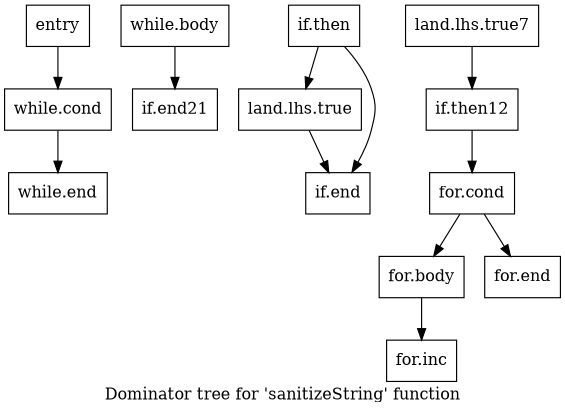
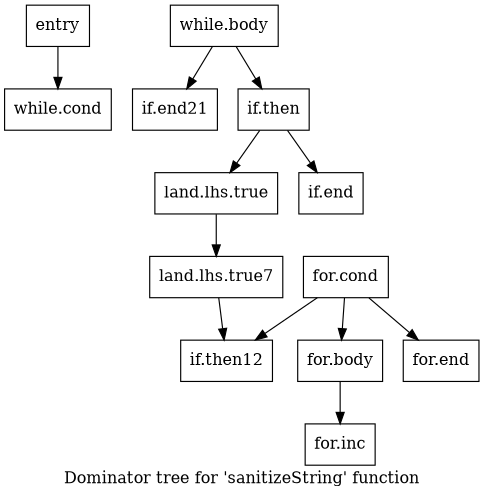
none -> (246, 63)
(317, 146) -> (216, 230)
(472, 146) -> (291, 316)
(58, 193) -> none
